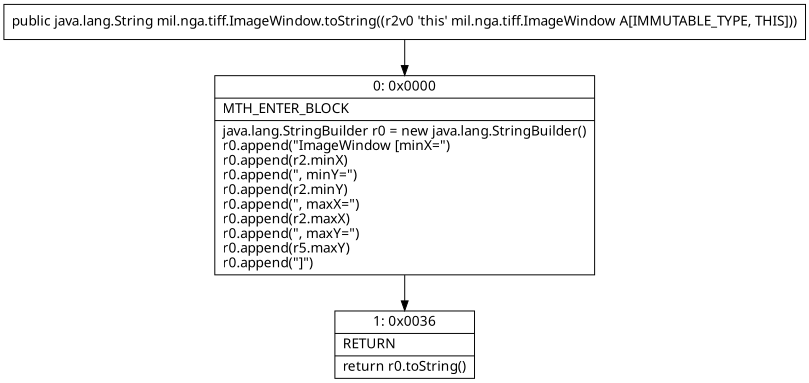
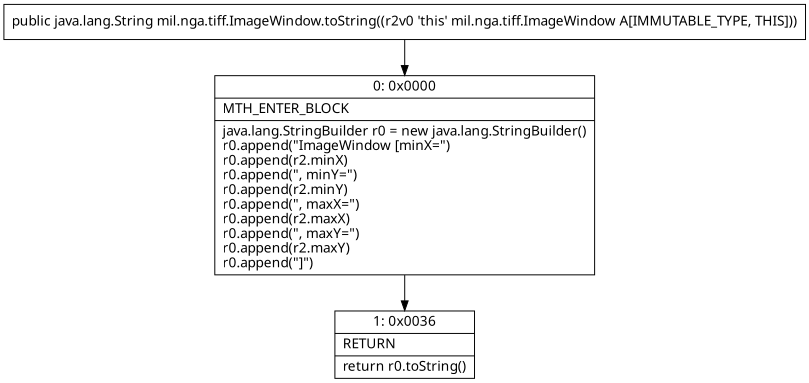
(287, 248) -> (287, 248)
